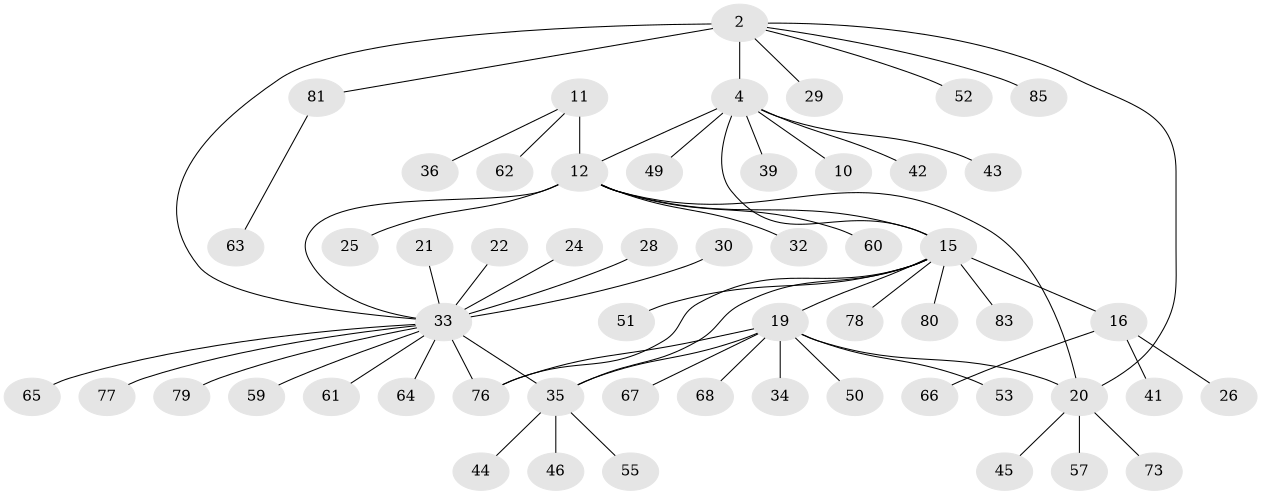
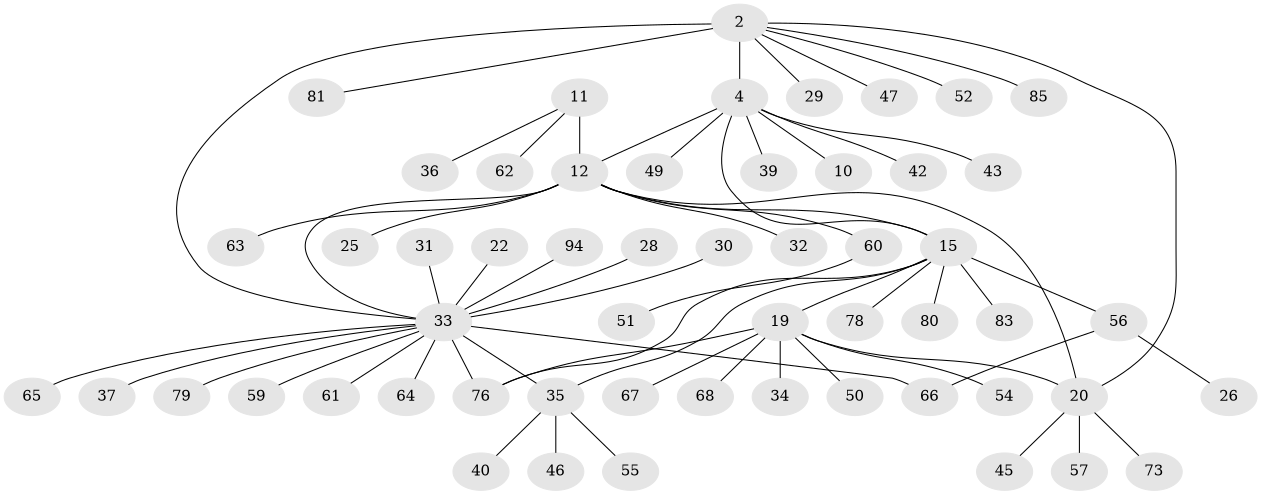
none -> (889, 98)
(276, 173) -> (408, 211)
(425, 247) -> (425, 247)
(575, 247) -> (575, 247)
(788, 286) -> (699, 295)
(1119, 322) -> (1119, 322)
none -> (690, 353)
(686, 355) -> none
(107, 397) -> (107, 397)
(1005, 397) -> (1005, 397)
(1154, 397) -> none
(481, 472) -> (481, 472)
